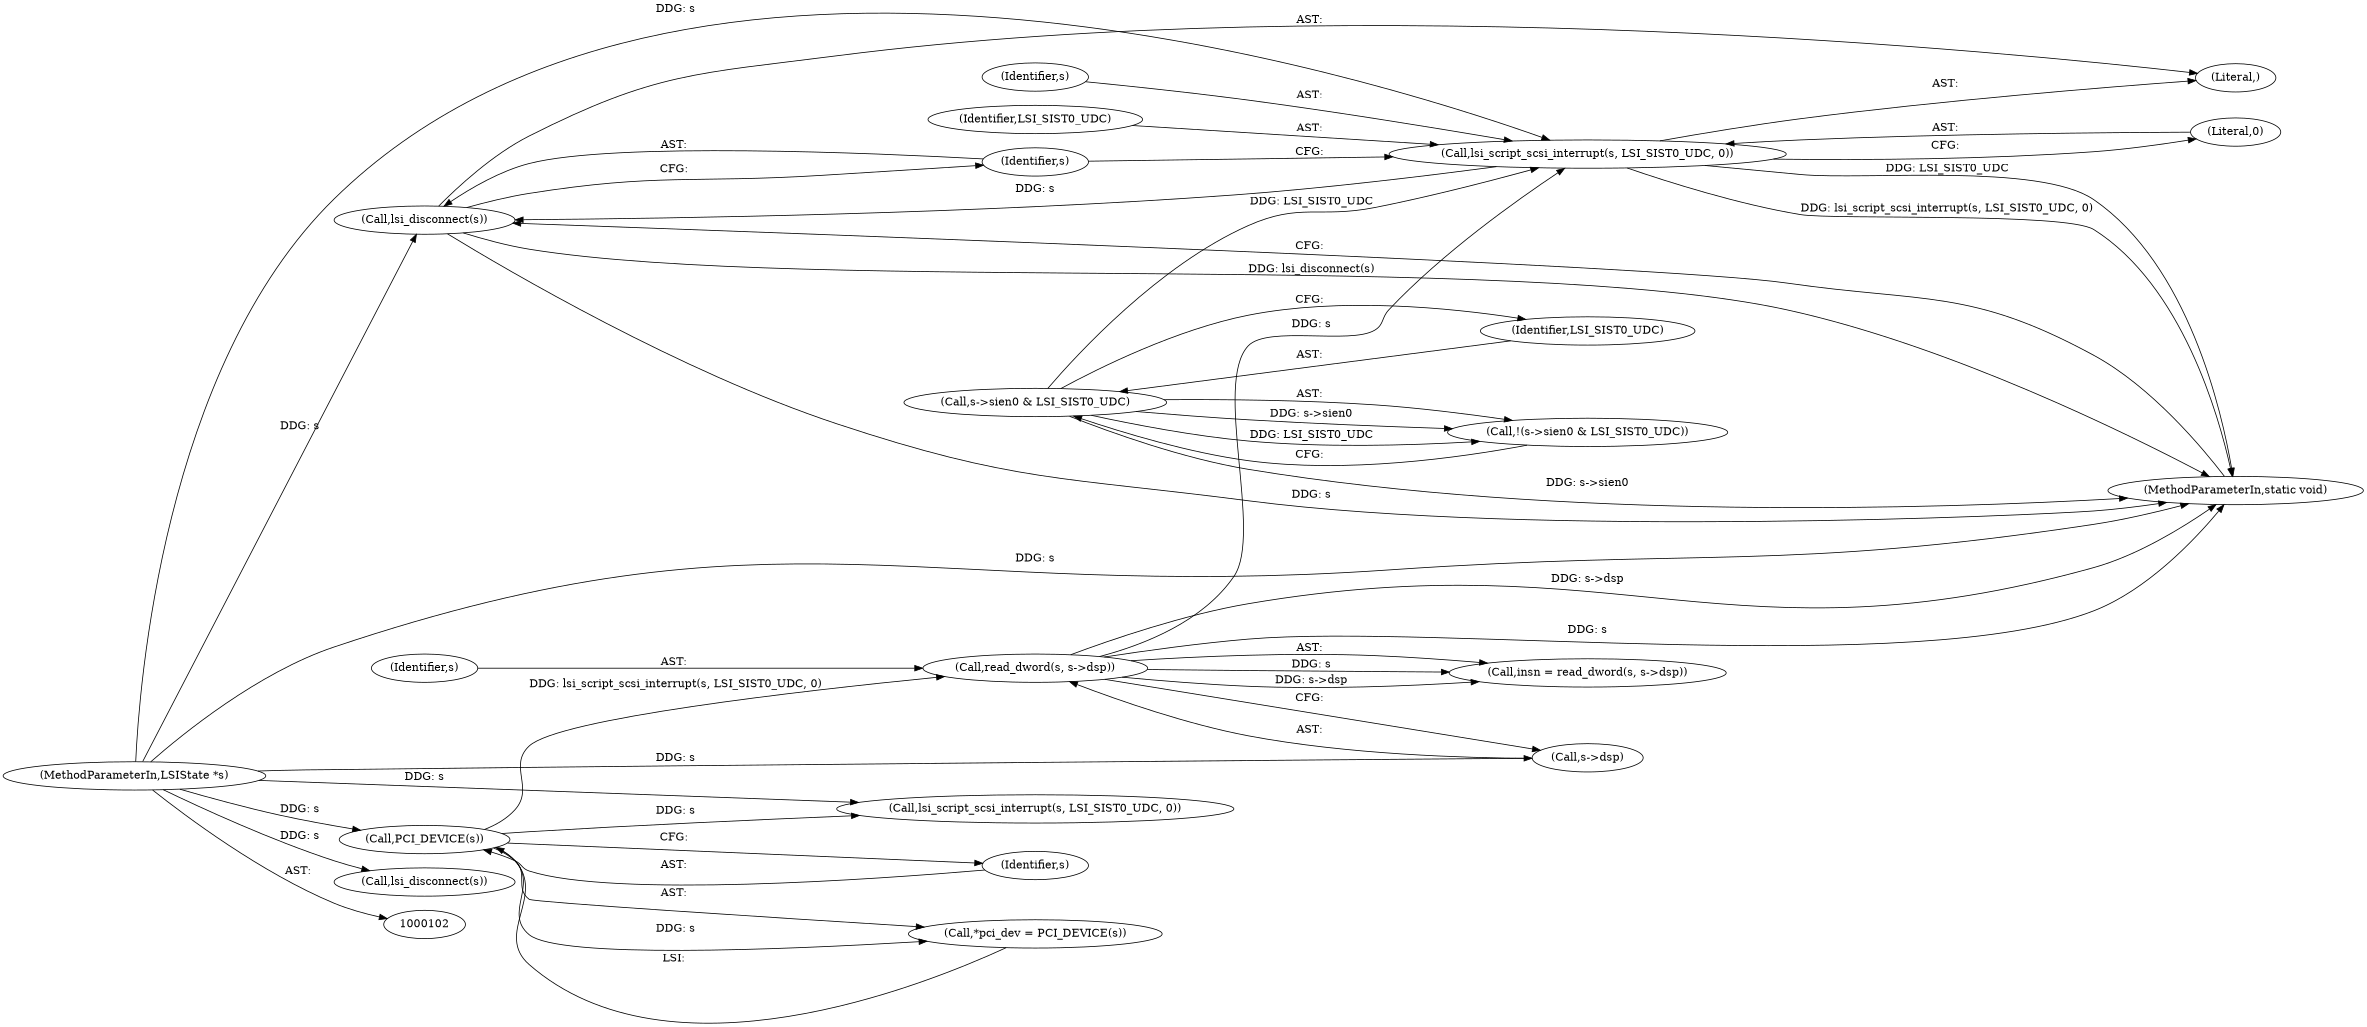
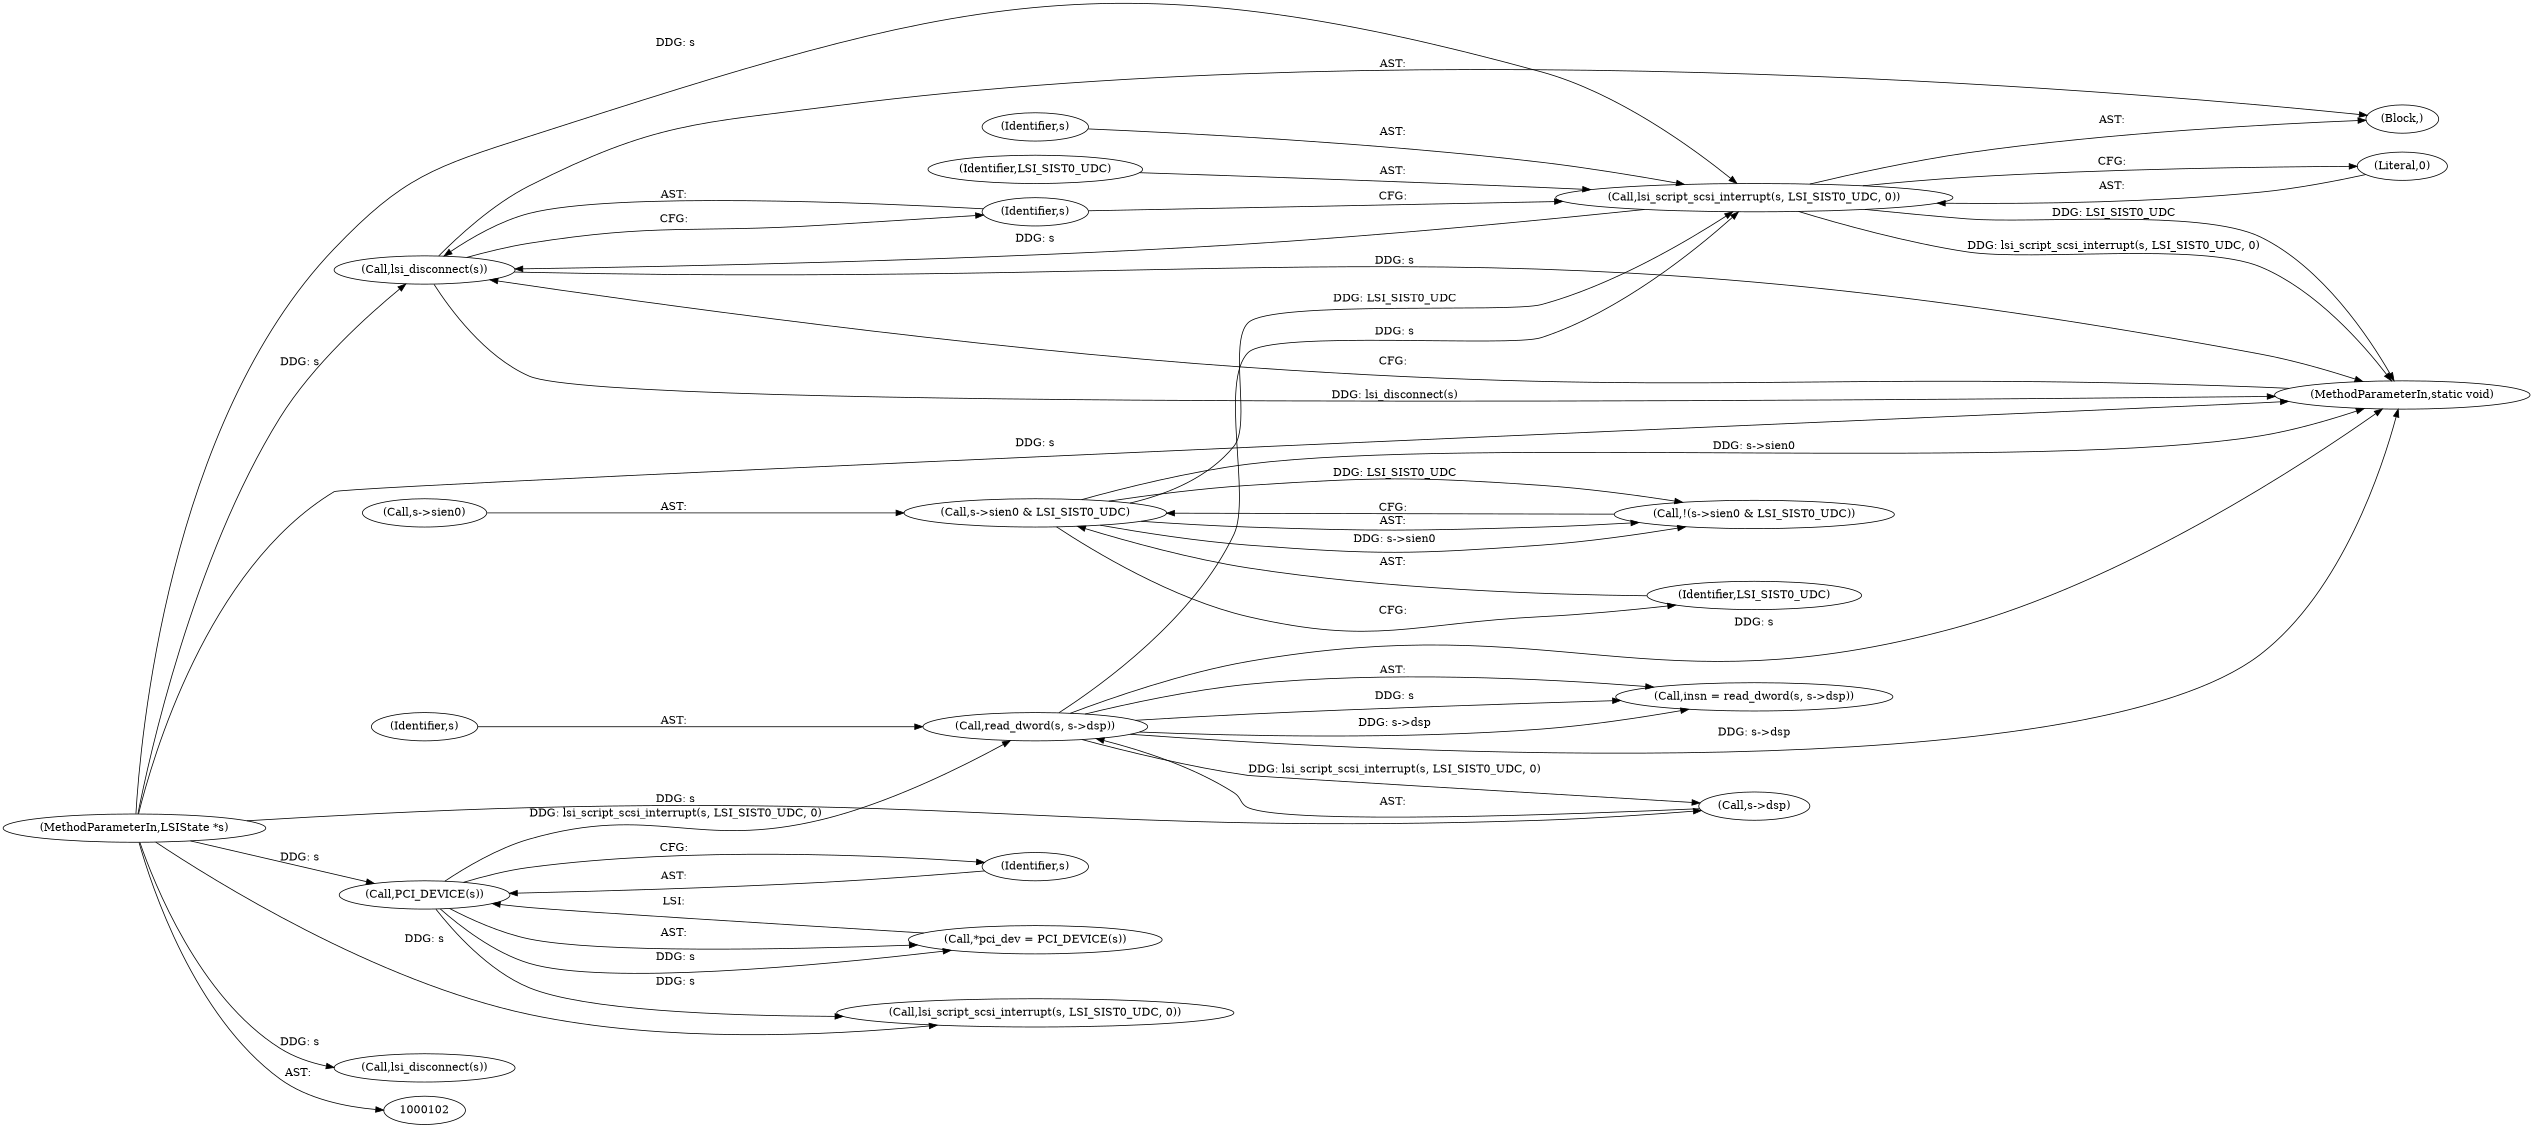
(2236, 78) -> (2402, 119)
none -> (425, 513)
(1311, 698) -> (1395, 770)
